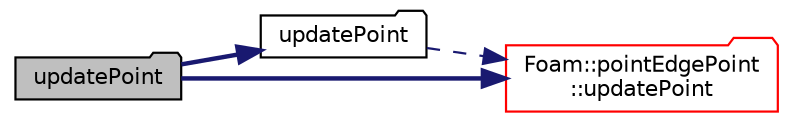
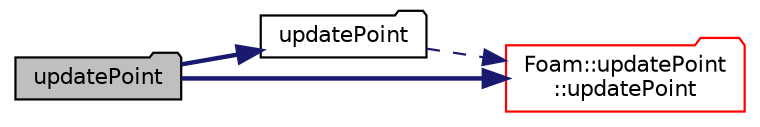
(642, 78) -> (625, 78)
